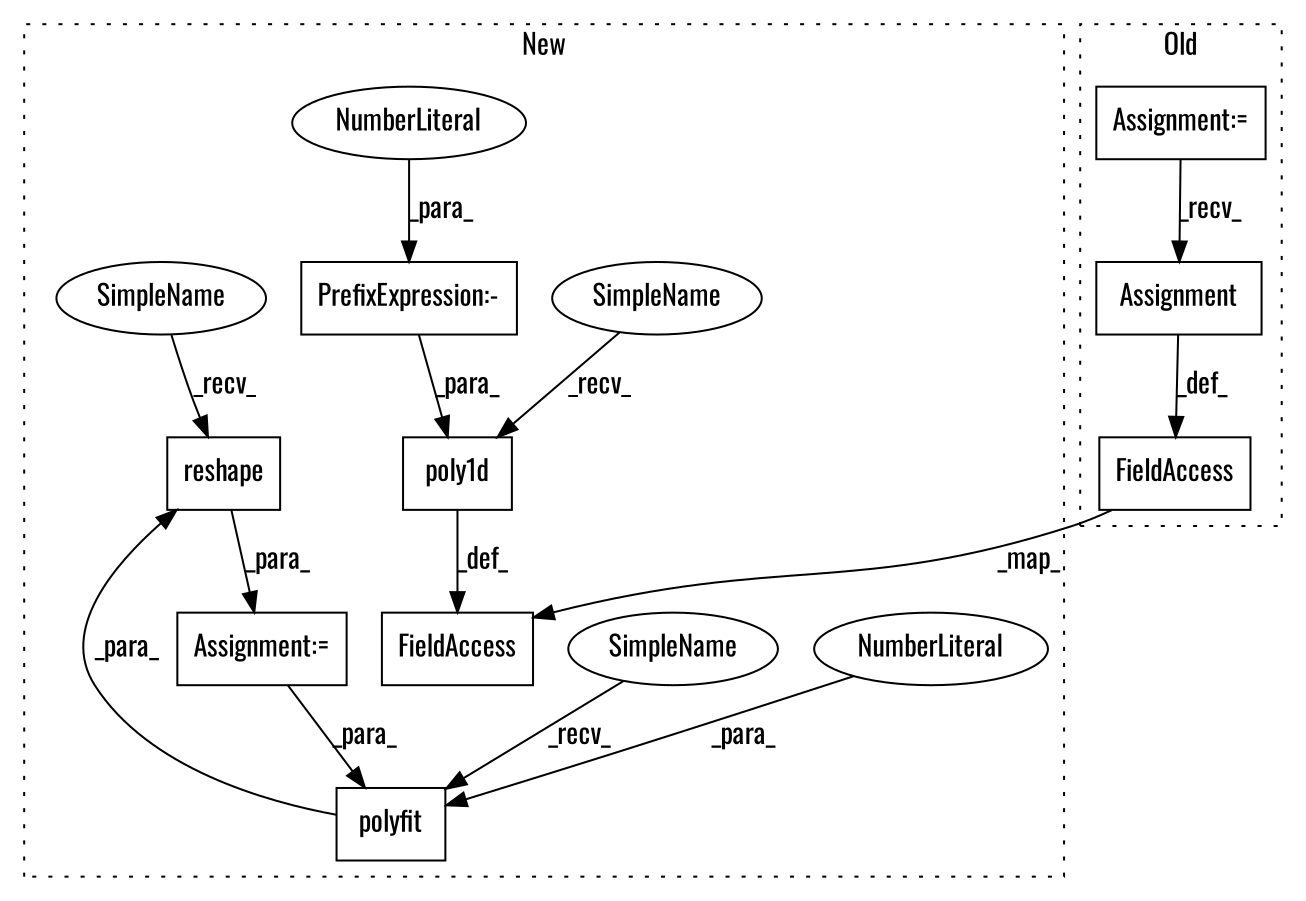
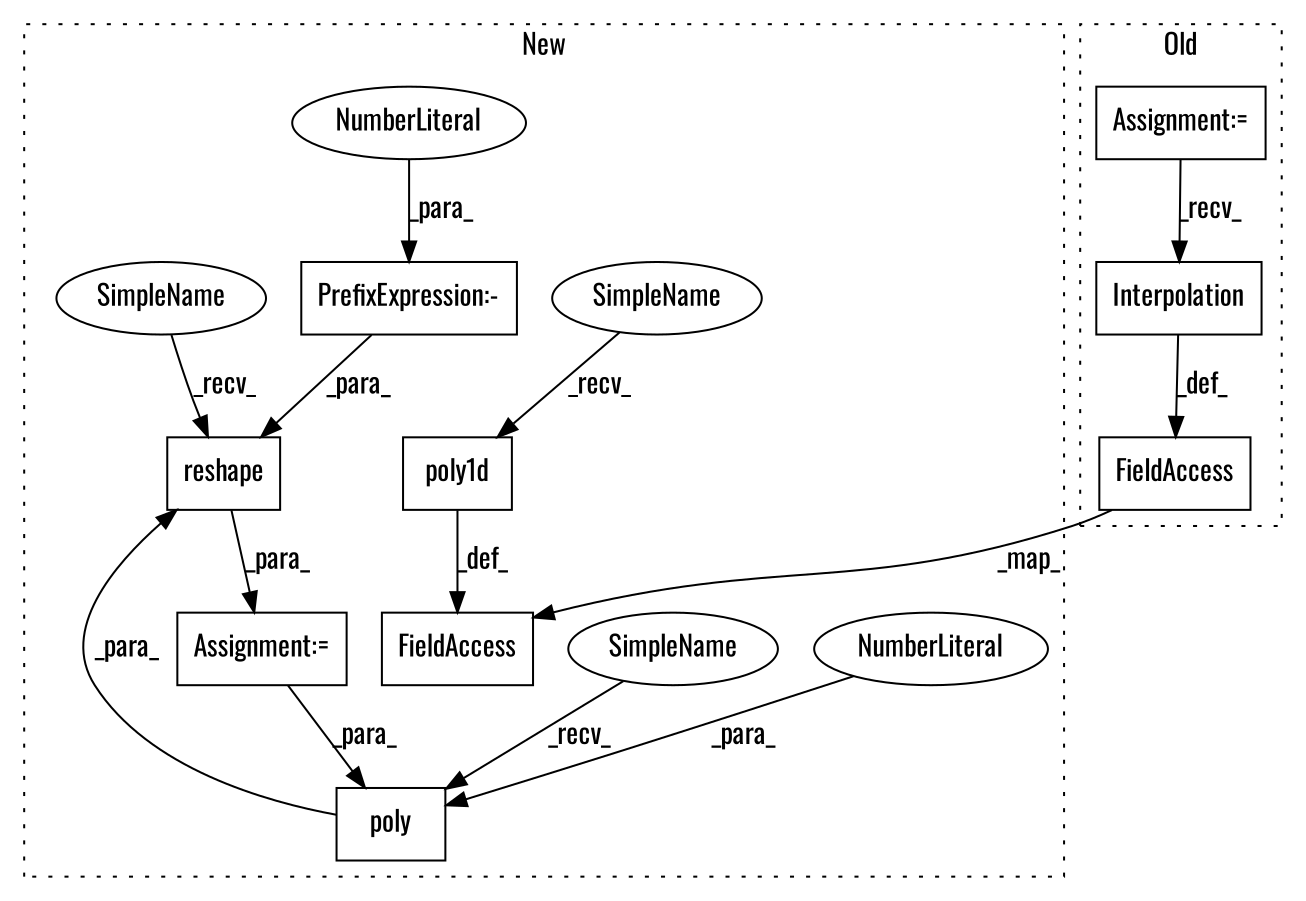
(1179, 298) -> (1179, 298)
(431, 376) -> (324, 379)
(391, 824) -> (391, 824)
